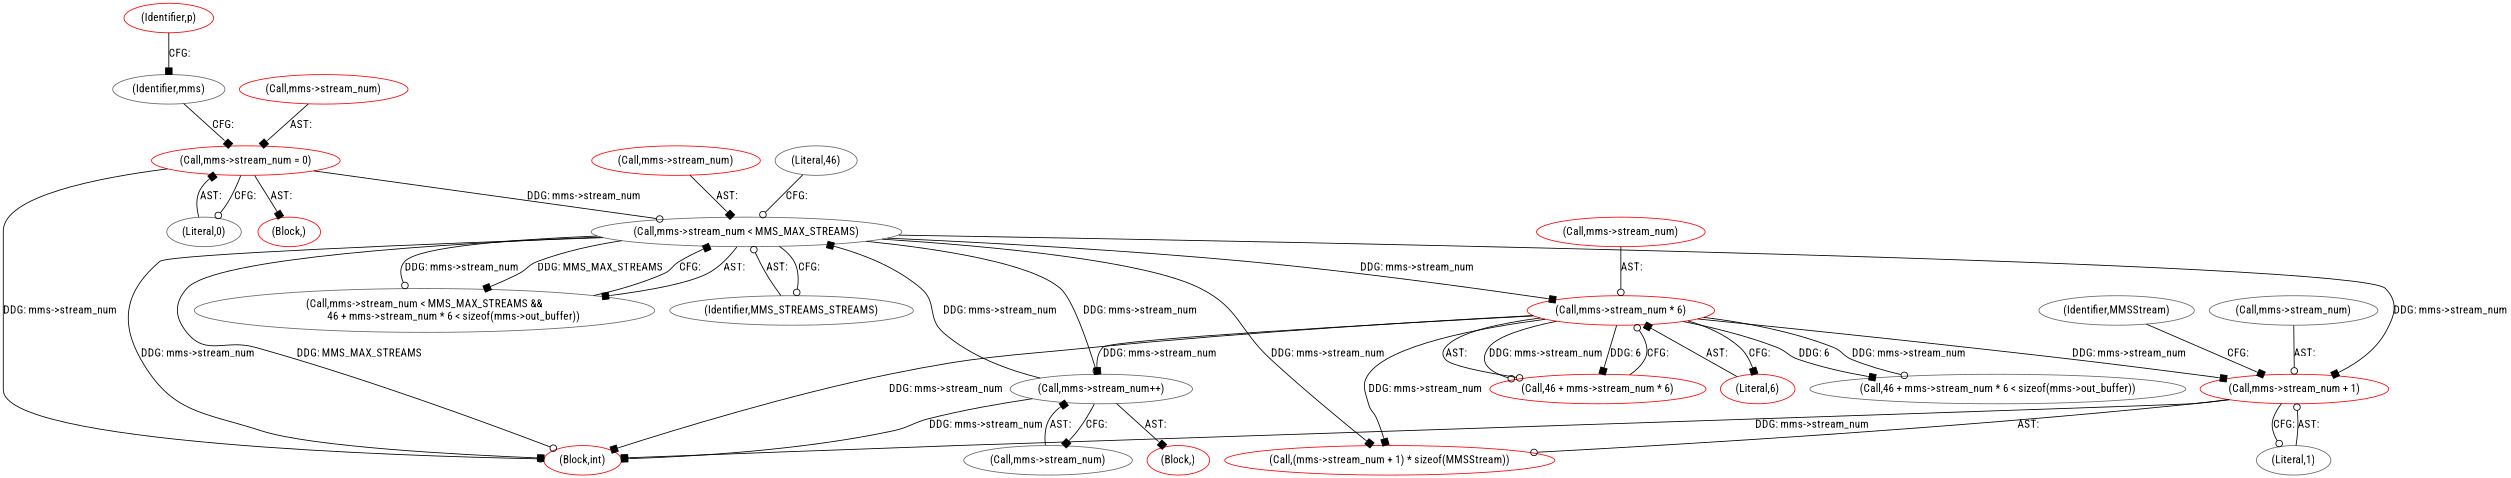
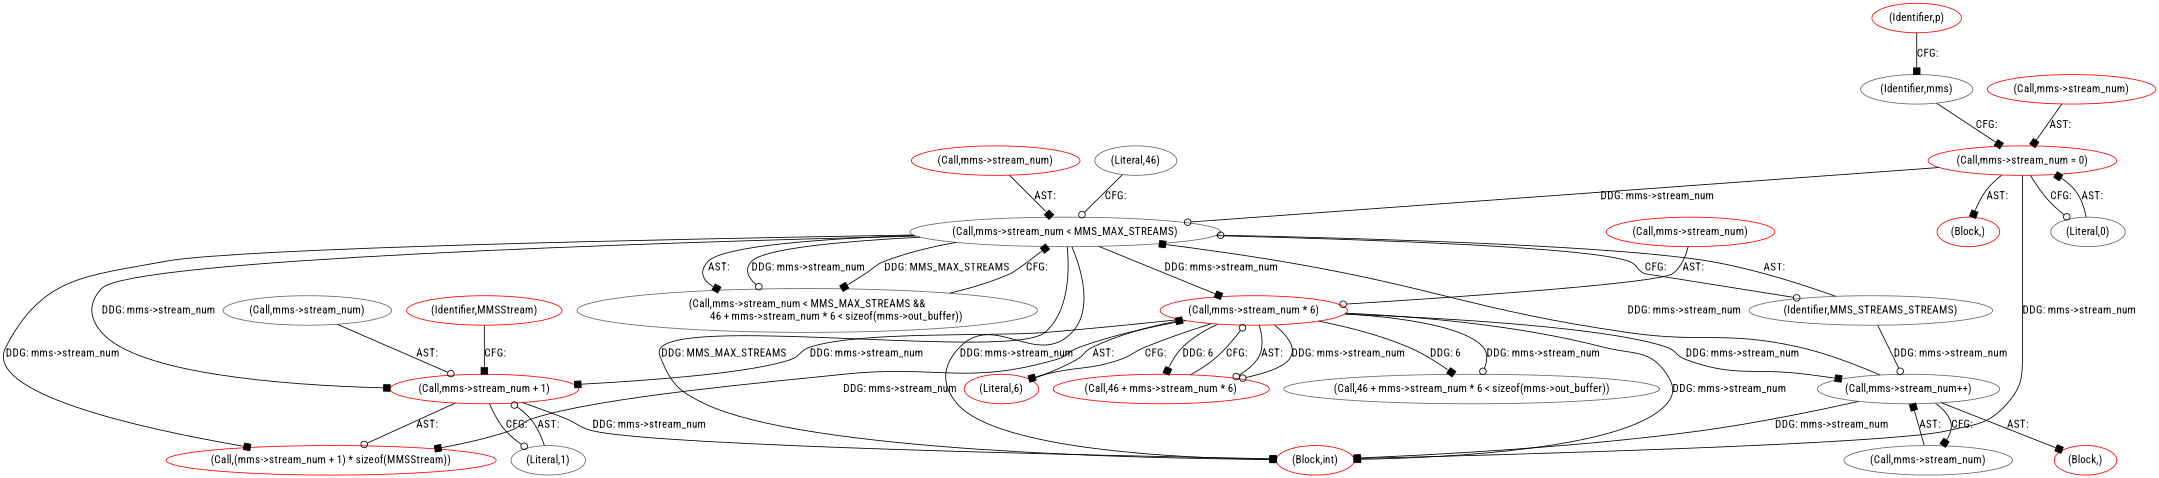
(1008, 265) -> (1888, 347)
(2117, 310) -> (484, 310)
